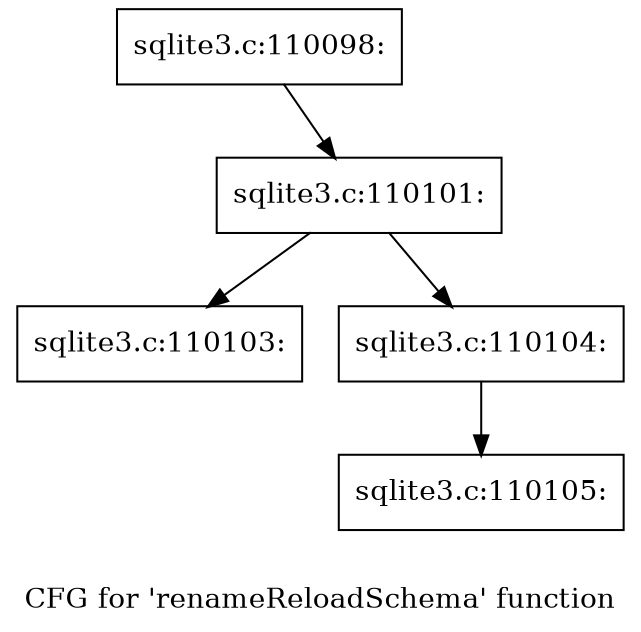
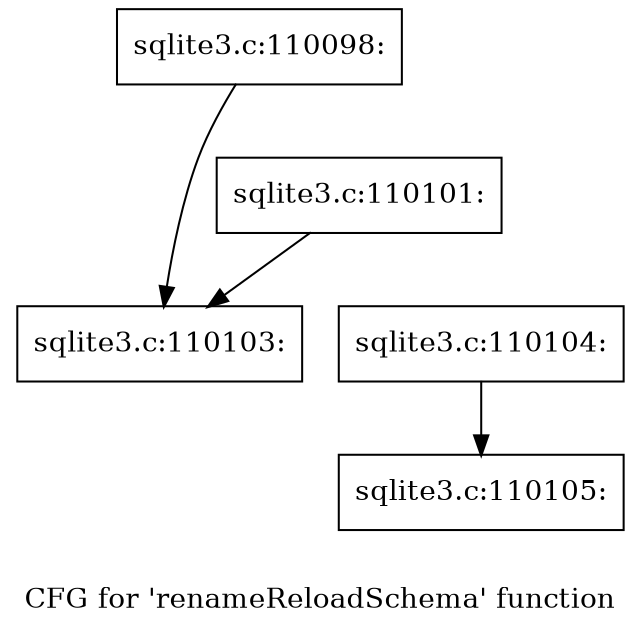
(304, 113) -> (190, 181)
(414, 262) -> none
